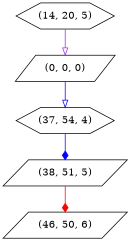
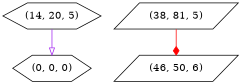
(65, 68) -> (52, 68)
(65, 121) -> none
(65, 173) -> (176, 16)
